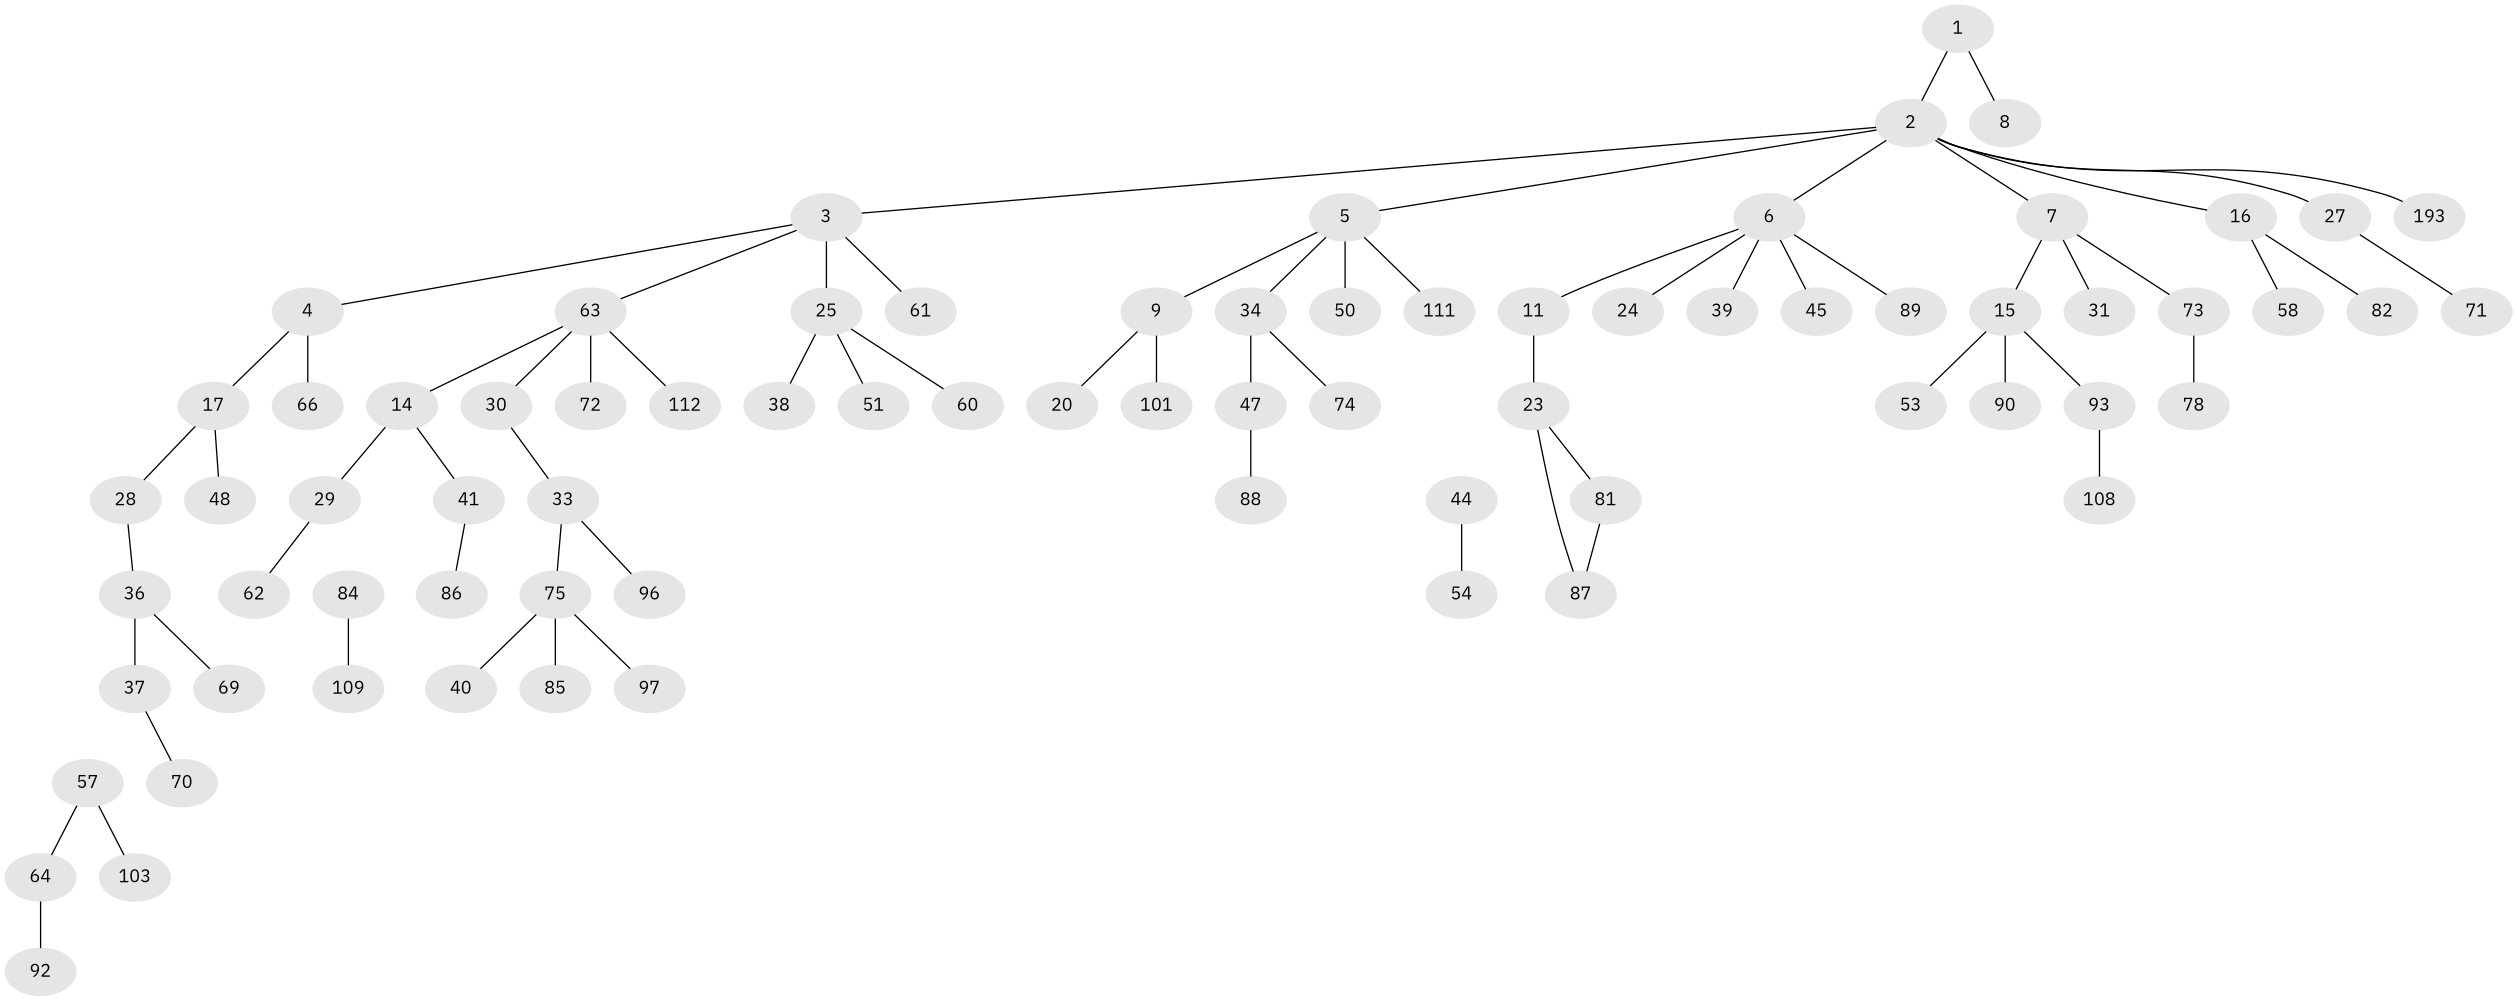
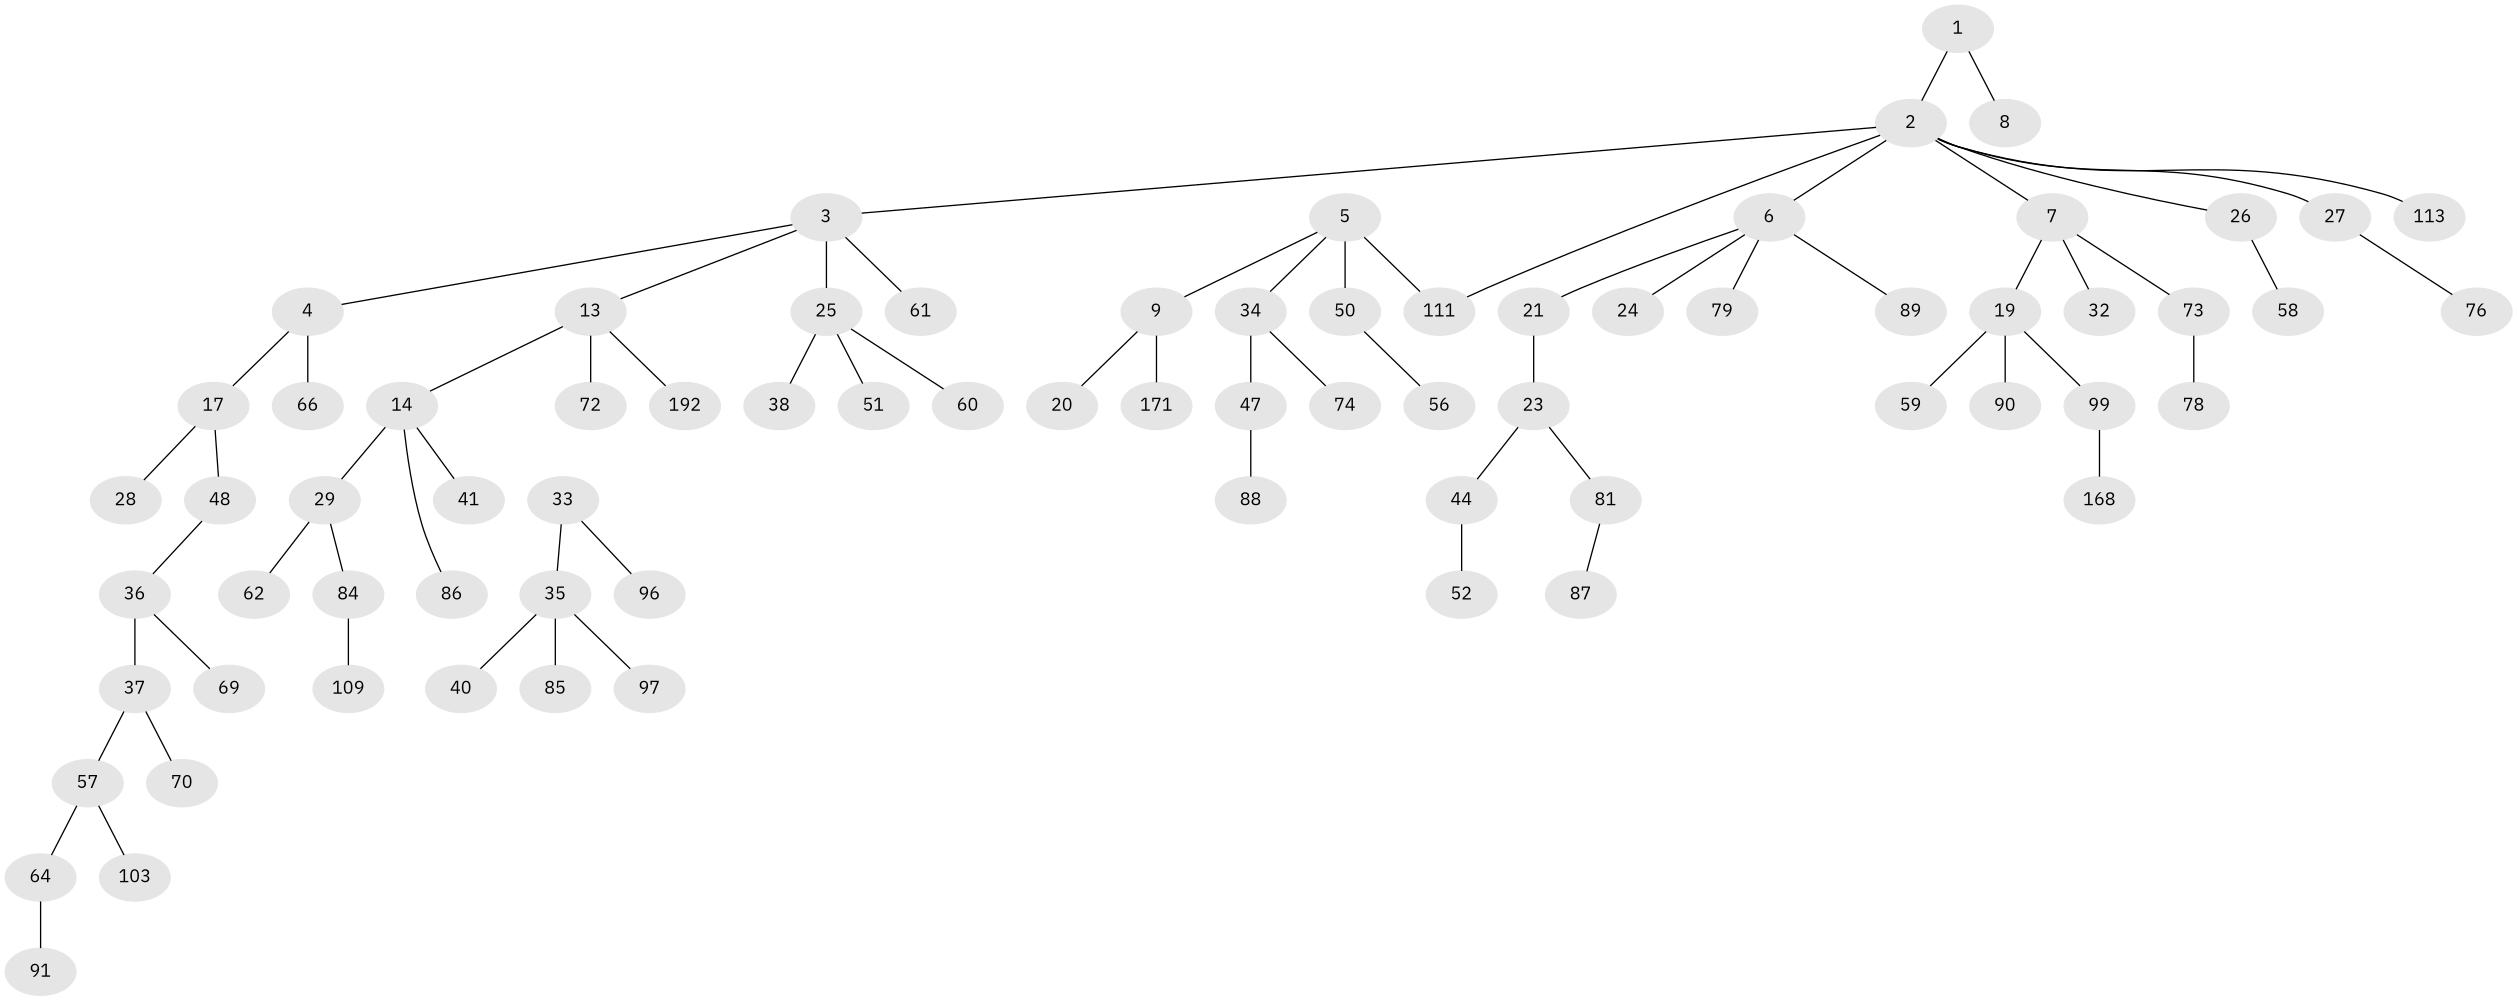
(1628, 170) -> (1672, 212)
(2241, 217) -> (2241, 217)
(2430, 217) -> (2430, 217)
(591, 312) -> (591, 312)
(1534, 312) -> (1534, 312)
(1722, 312) -> (1722, 312)
(1817, 312) -> none
(2005, 312) -> (2005, 312)
(2099, 312) -> (2099, 312)
(2382, 312) -> none
(2477, 312) -> (2477, 312)
(496, 406) -> none
(685, 406) -> (685, 406)
(1156, 406) -> (1156, 406)
none -> (1439, 406)
(1911, 406) -> (1911, 406)
(2099, 406) -> (2099, 406)
(2099, 500) -> (2099, 500)
(1553, 501) -> (1498, 453)
(460, 547) -> (416, 502)
(130, 548) -> (177, 547)
none -> (337, 548)
(555, 595) -> (555, 595)
(1462, 595) -> (1462, 595)
none -> (111, 736)
(41, 972) -> (41, 972)
